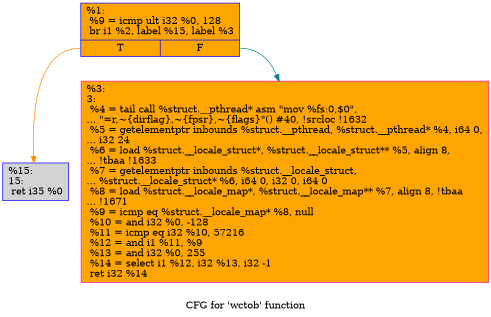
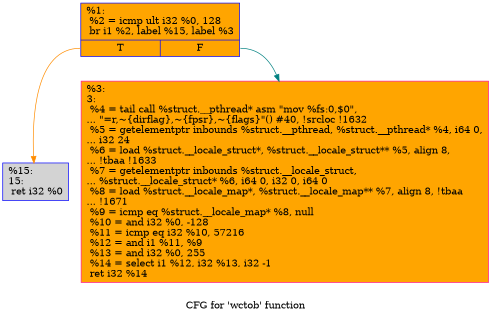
(154, 21) -> (154, 21)
(36, 192) -> (36, 192)
